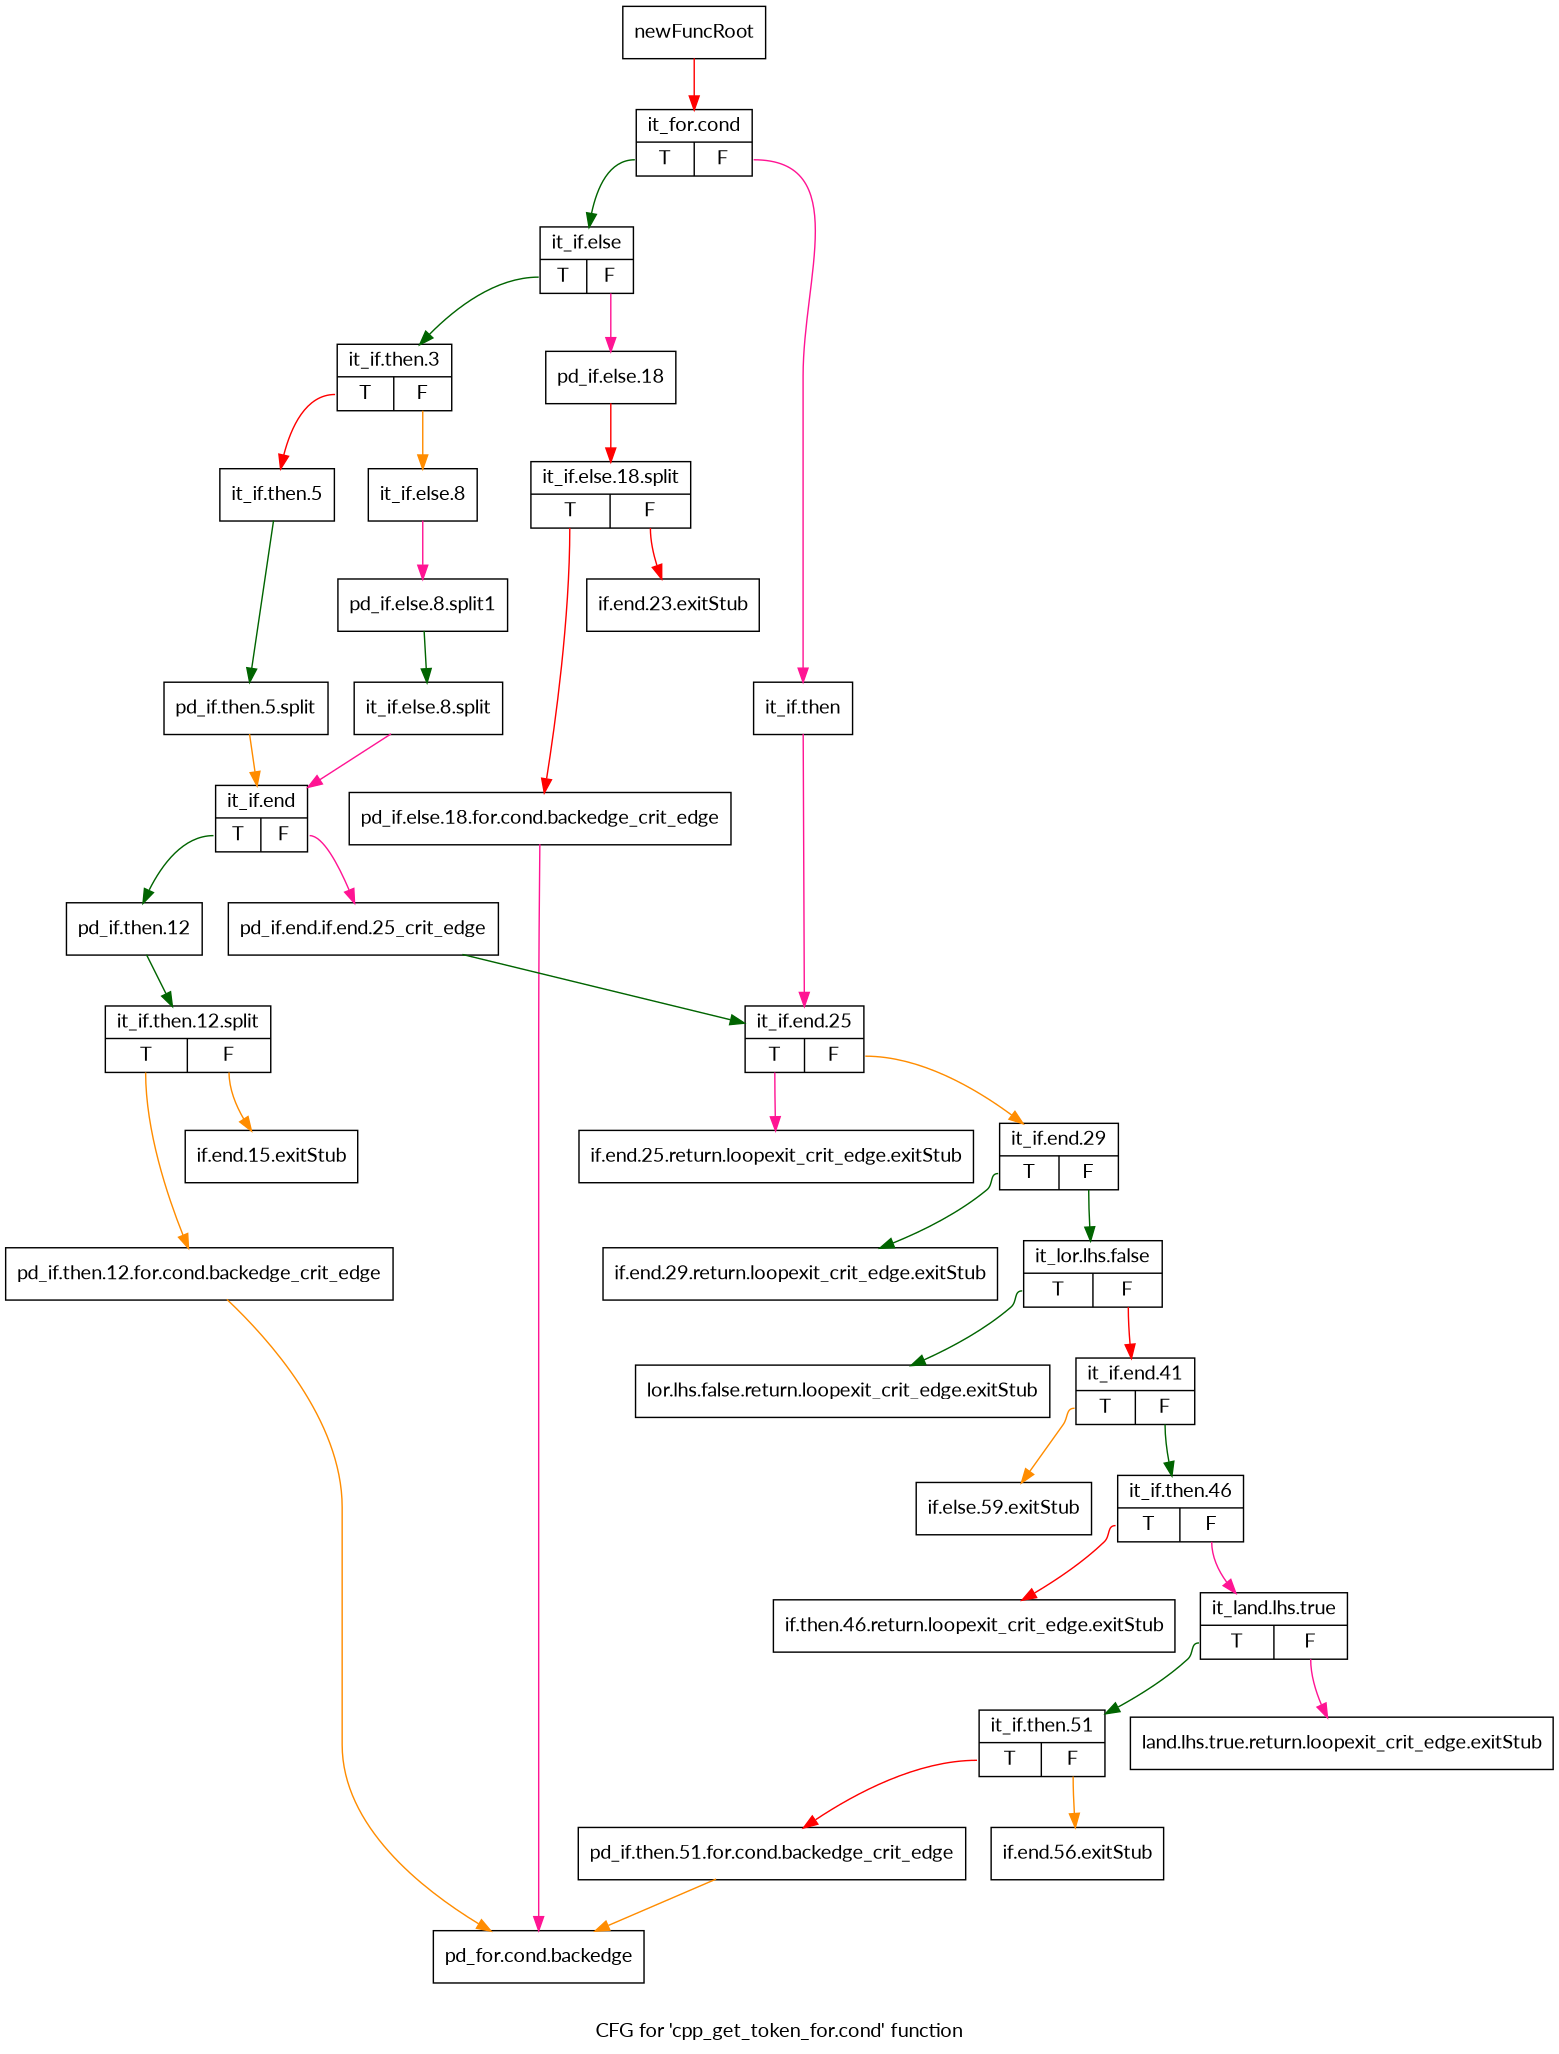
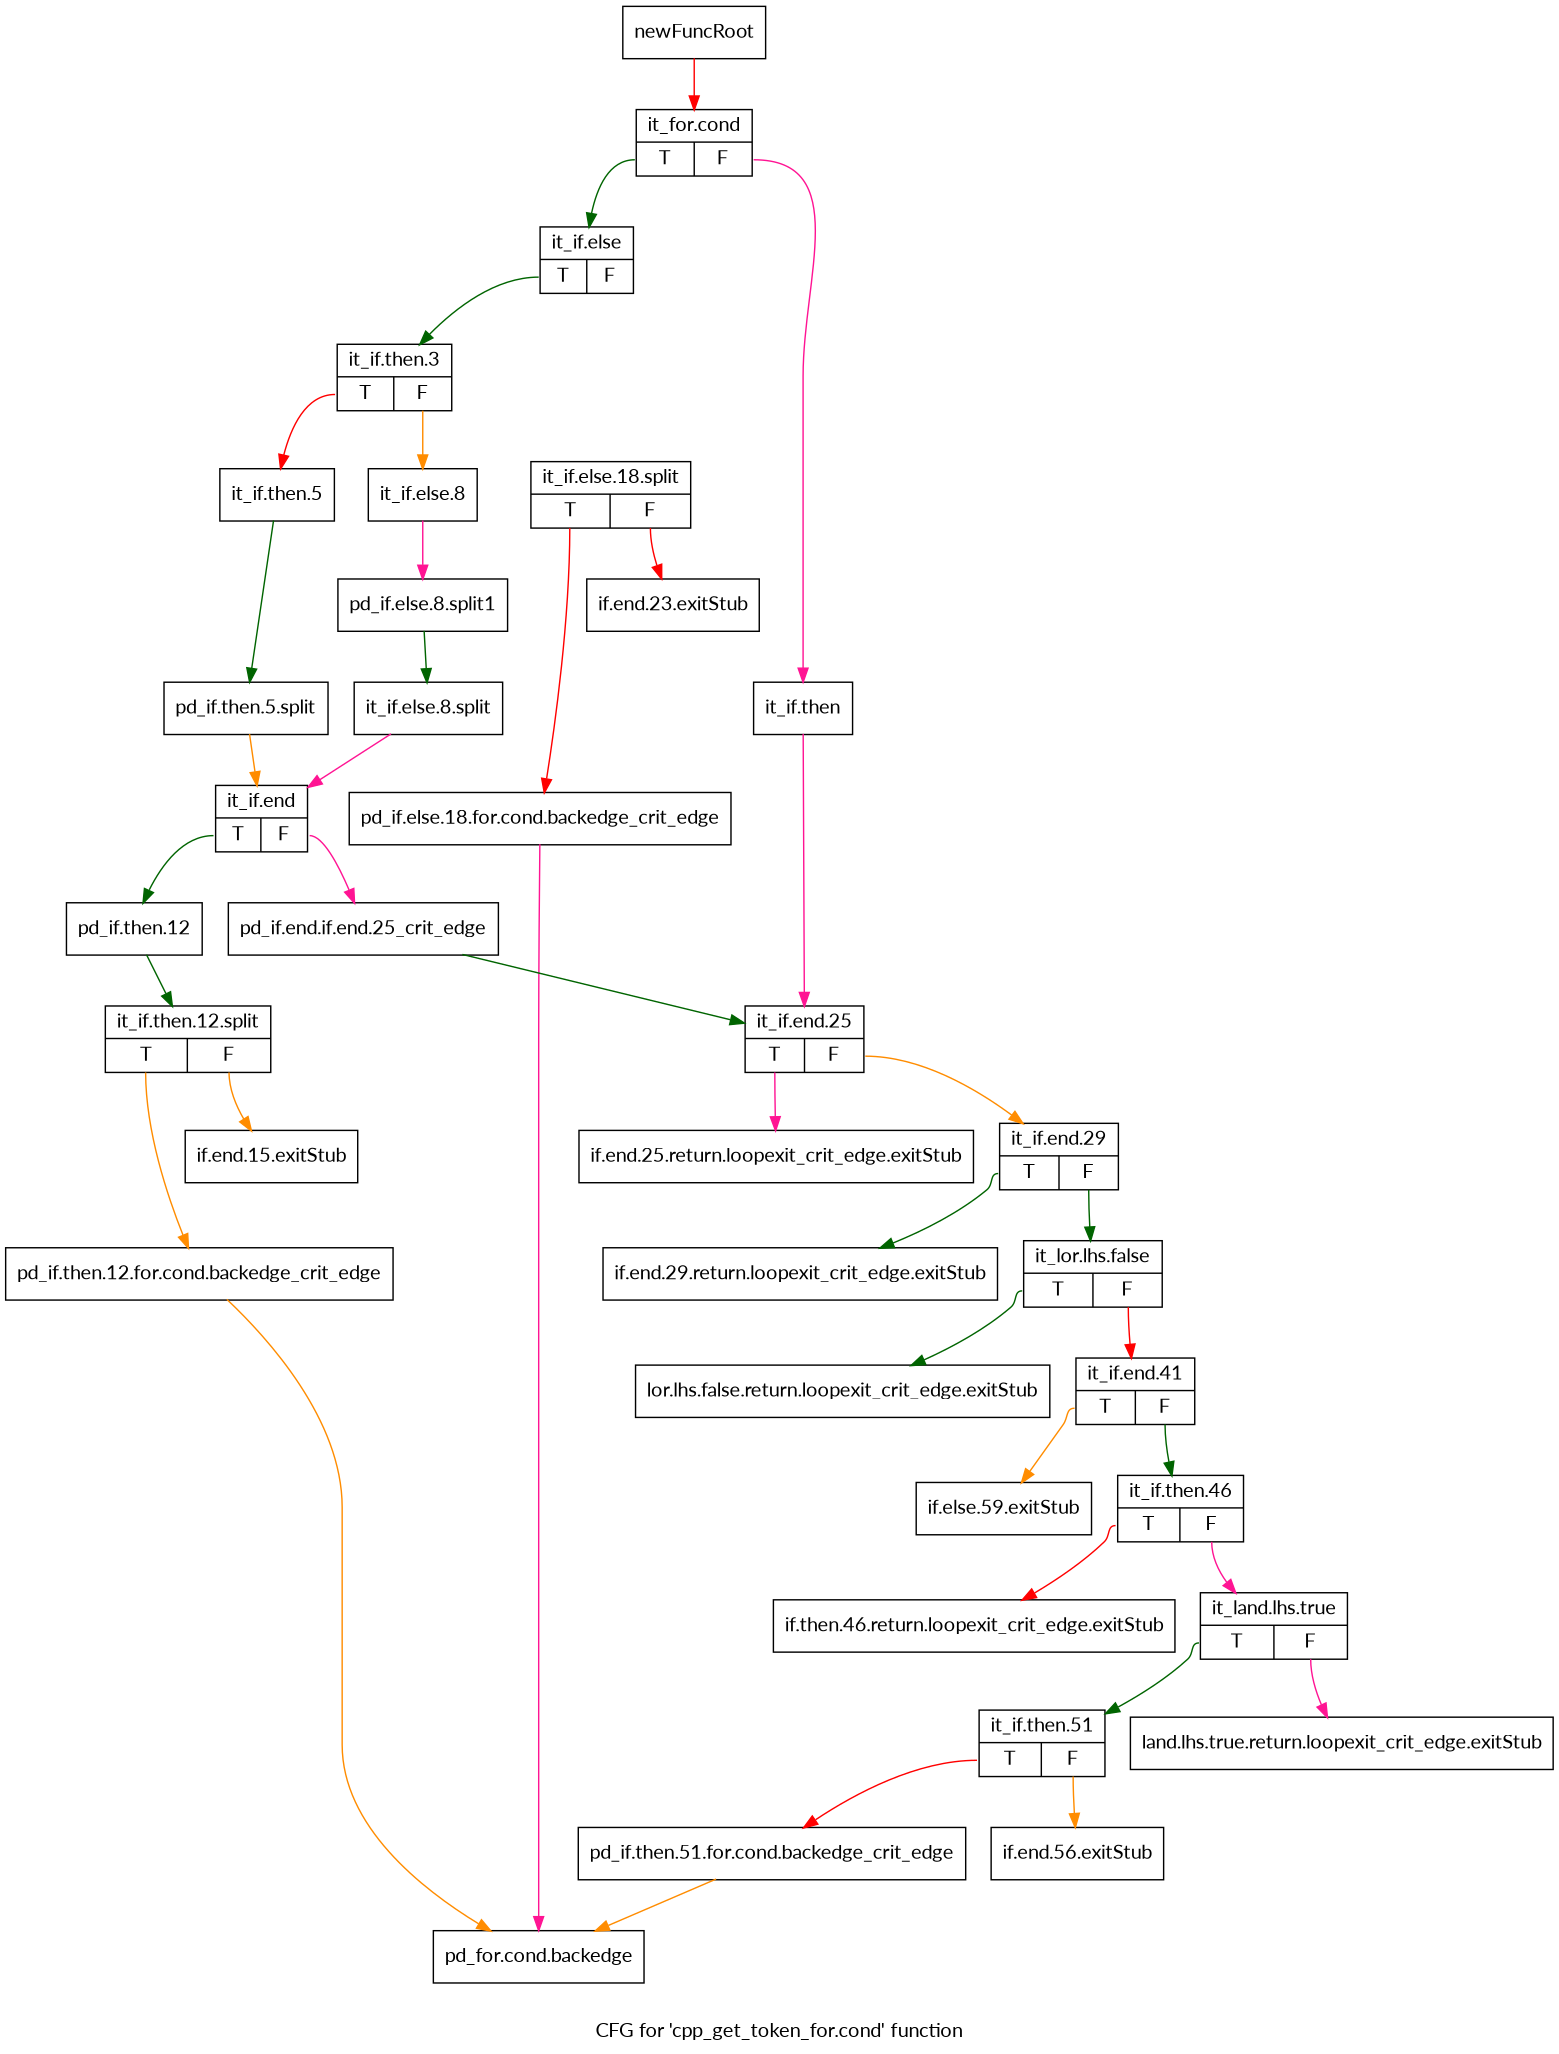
(611, 378) -> none
